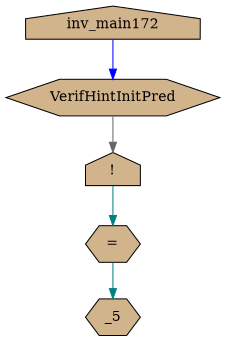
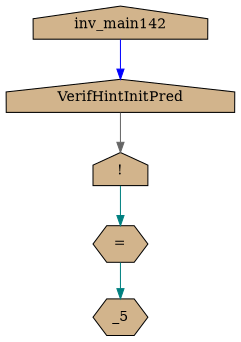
(113, 24) -> (120, 24)
(113, 98) -> (120, 98)
